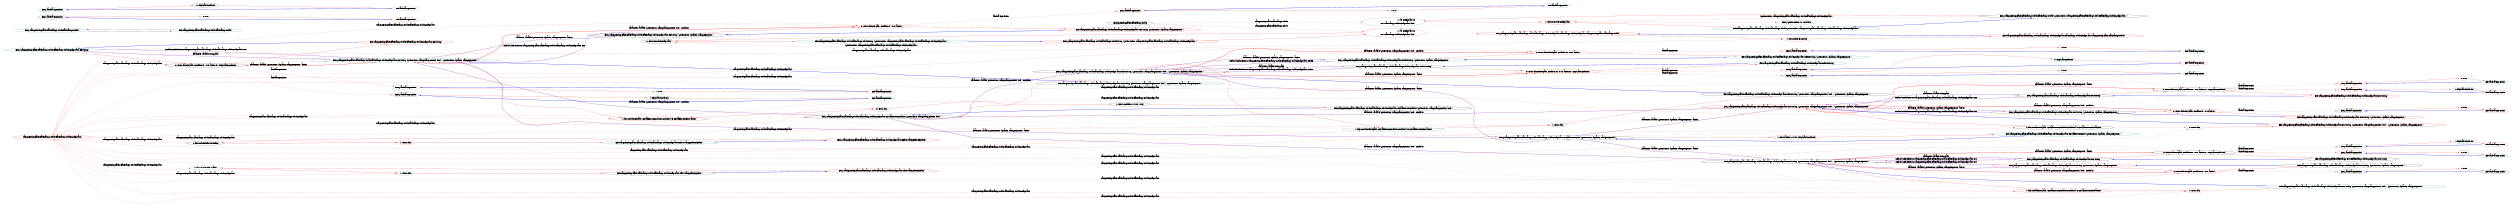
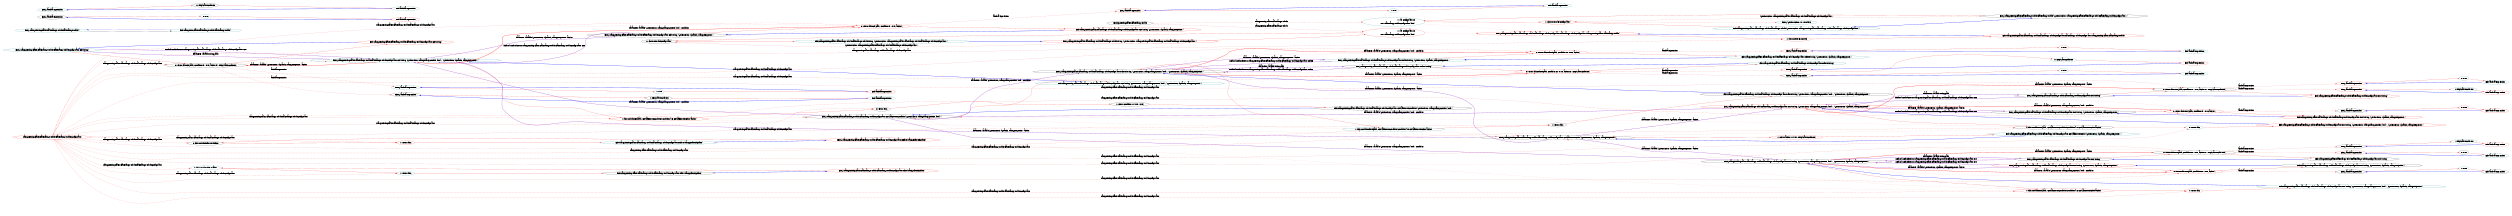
(206, 30) -> (206, 30)
